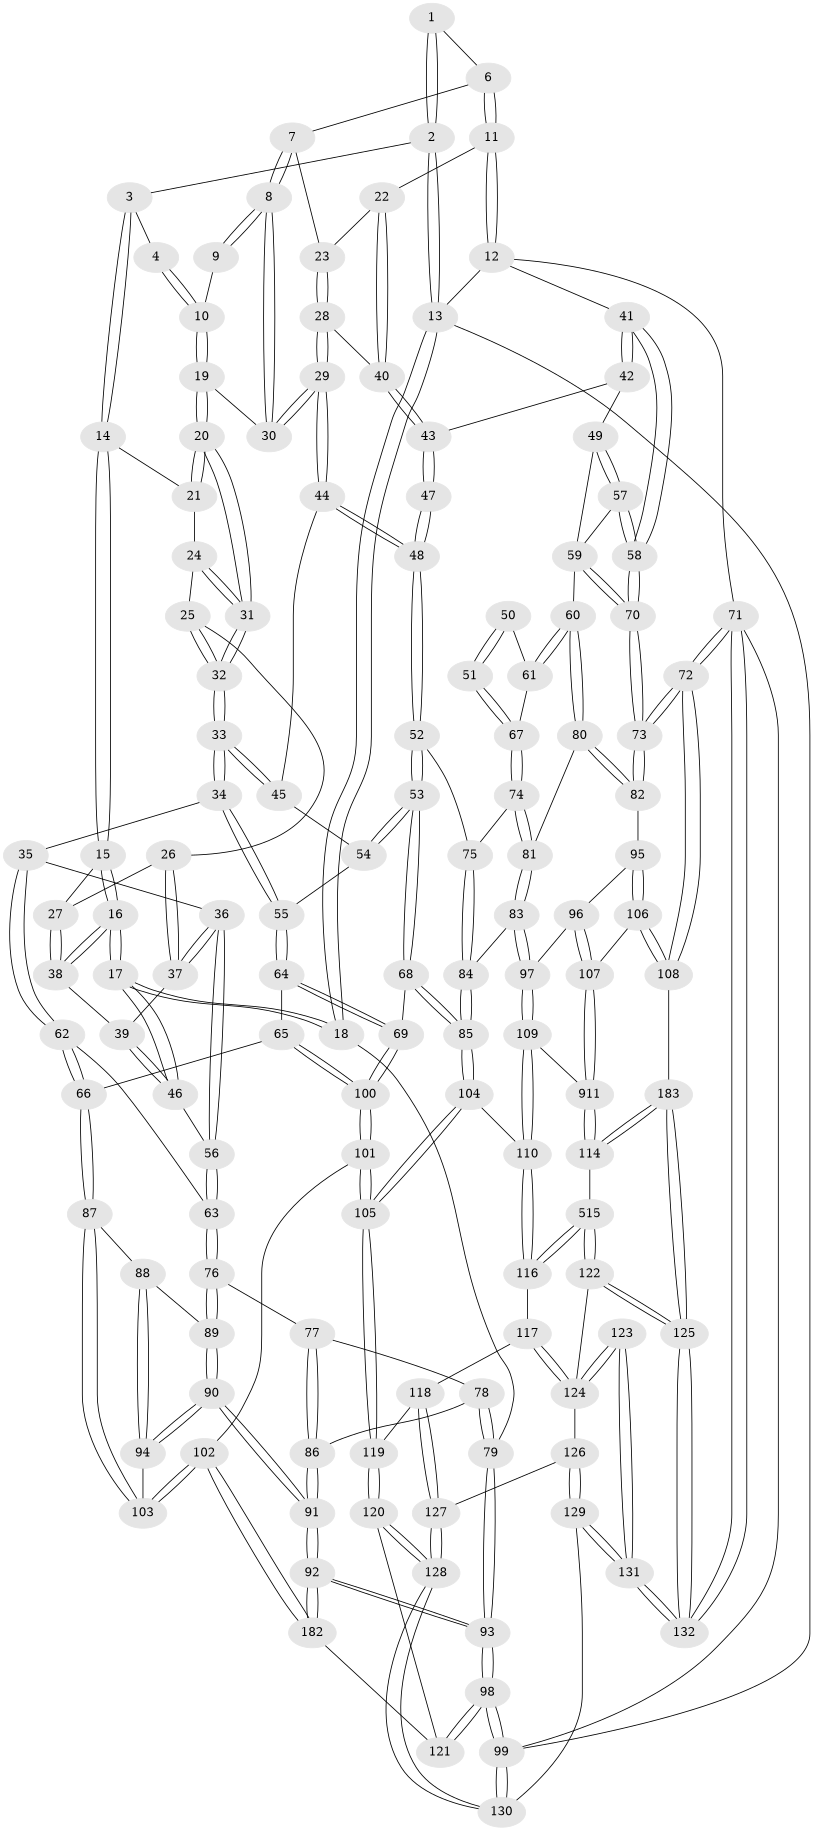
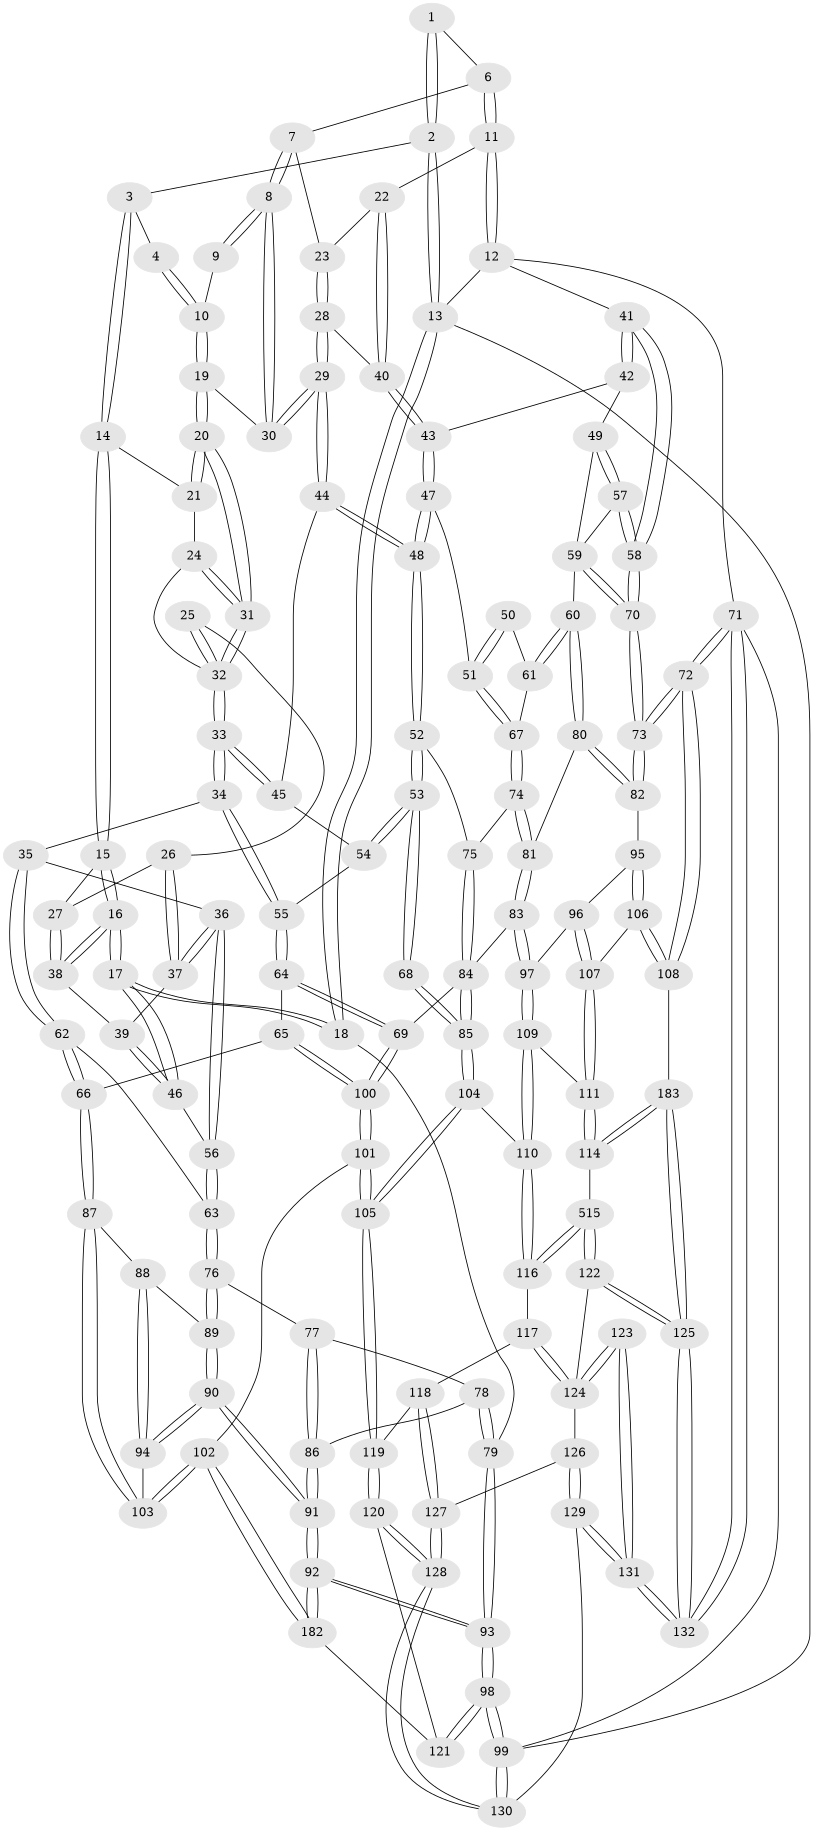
none -> (457, 585)
(191, 586) -> (155, 625)
(404, 1005) -> (428, 1010)
(590, 1095) -> (590, 1095)
